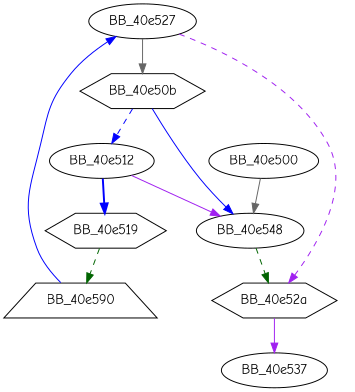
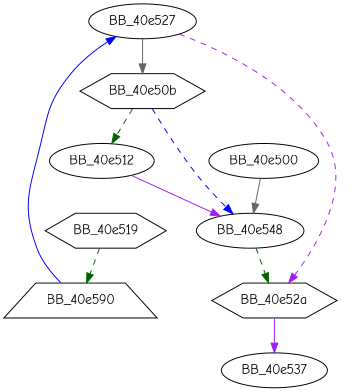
(125, 122) -> (125, 122)
(186, 160) -> (186, 160)
(104, 191) -> none
